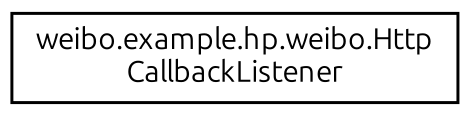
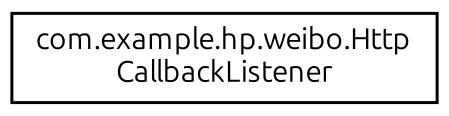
(235, 58) -> (225, 58)
